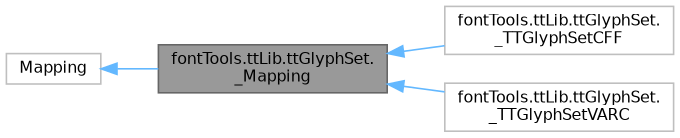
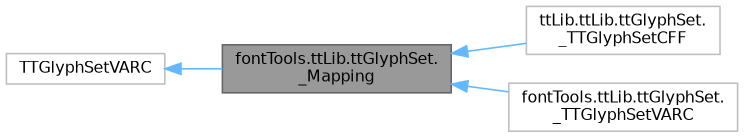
(559, 30) -> (623, 30)
(54, 69) -> (86, 69)
